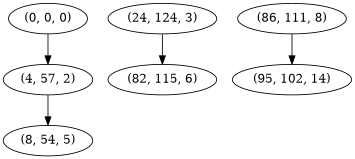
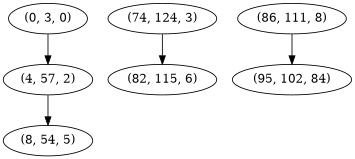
(48, 19) -> (48, 19)
(162, 19) -> (162, 19)
(292, 80) -> (292, 80)
